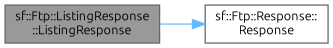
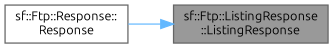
(176, 24) -> (144, 24)
